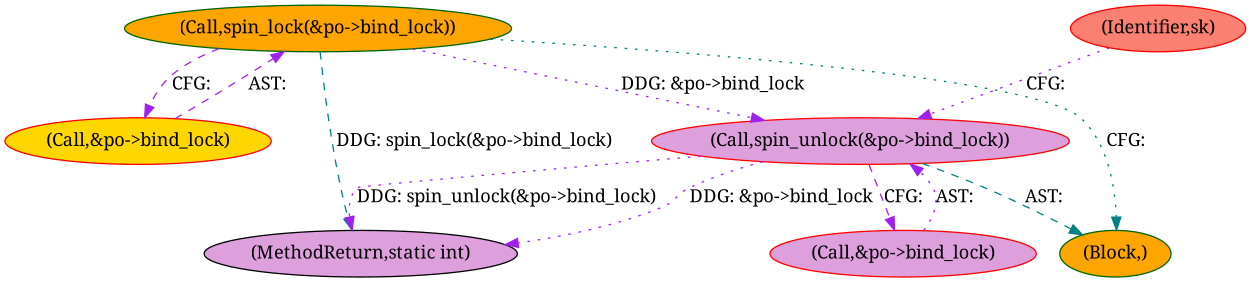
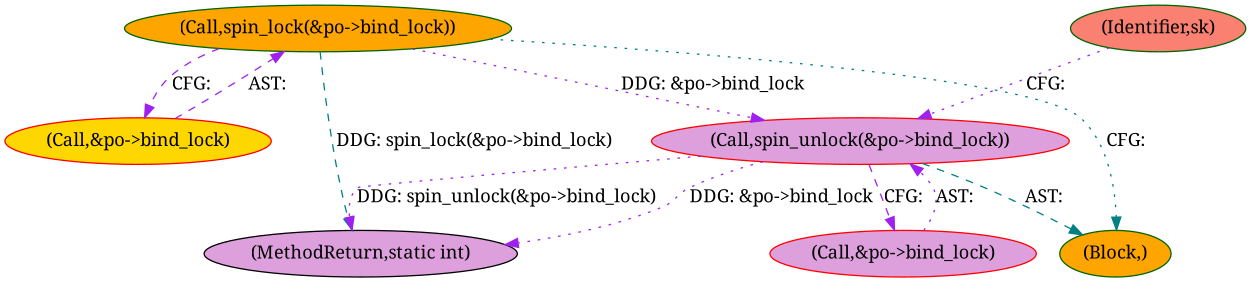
(1158, 28) -> (1158, 28)
